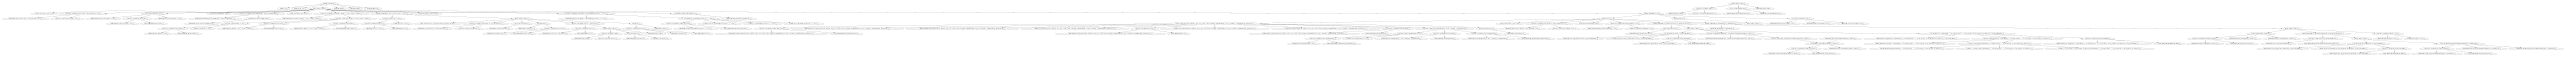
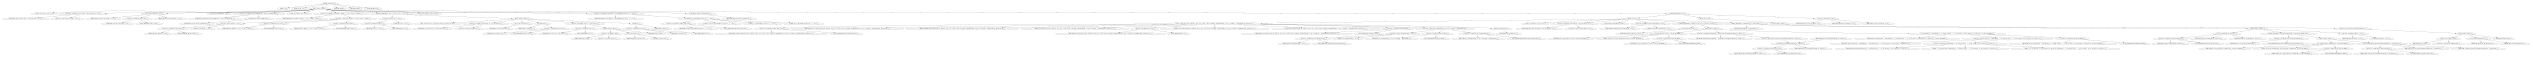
none -> (2353, 29)
